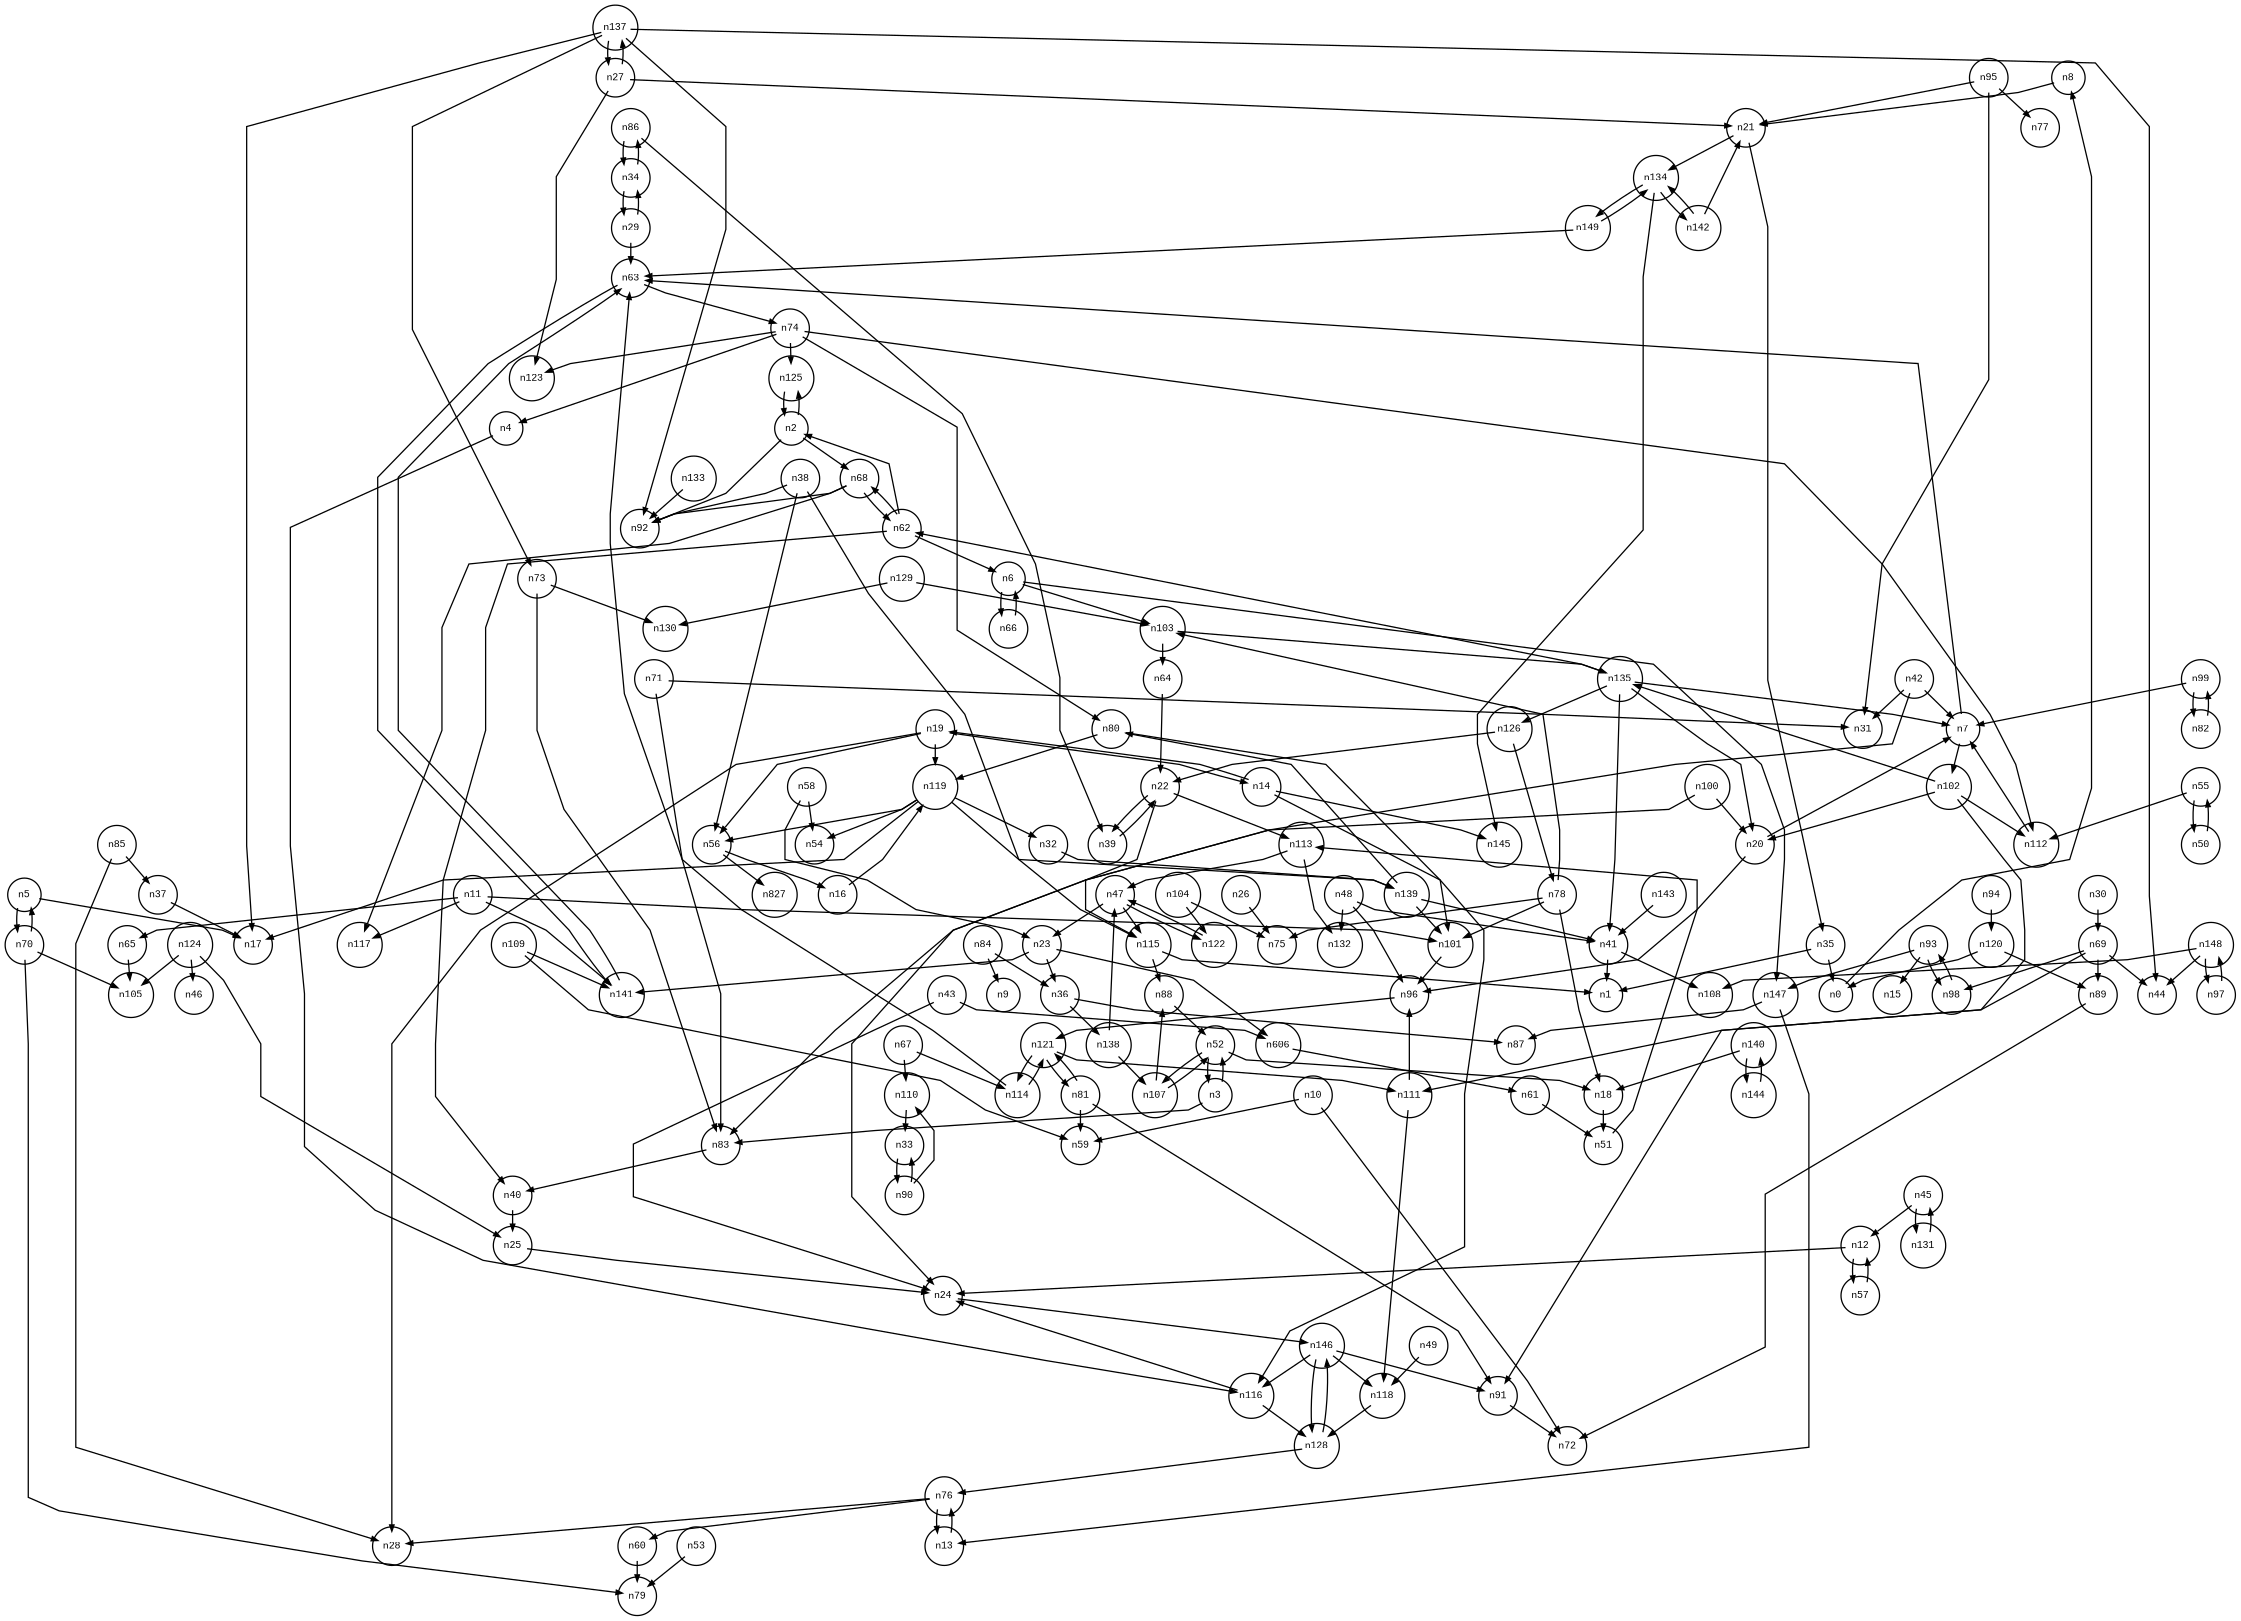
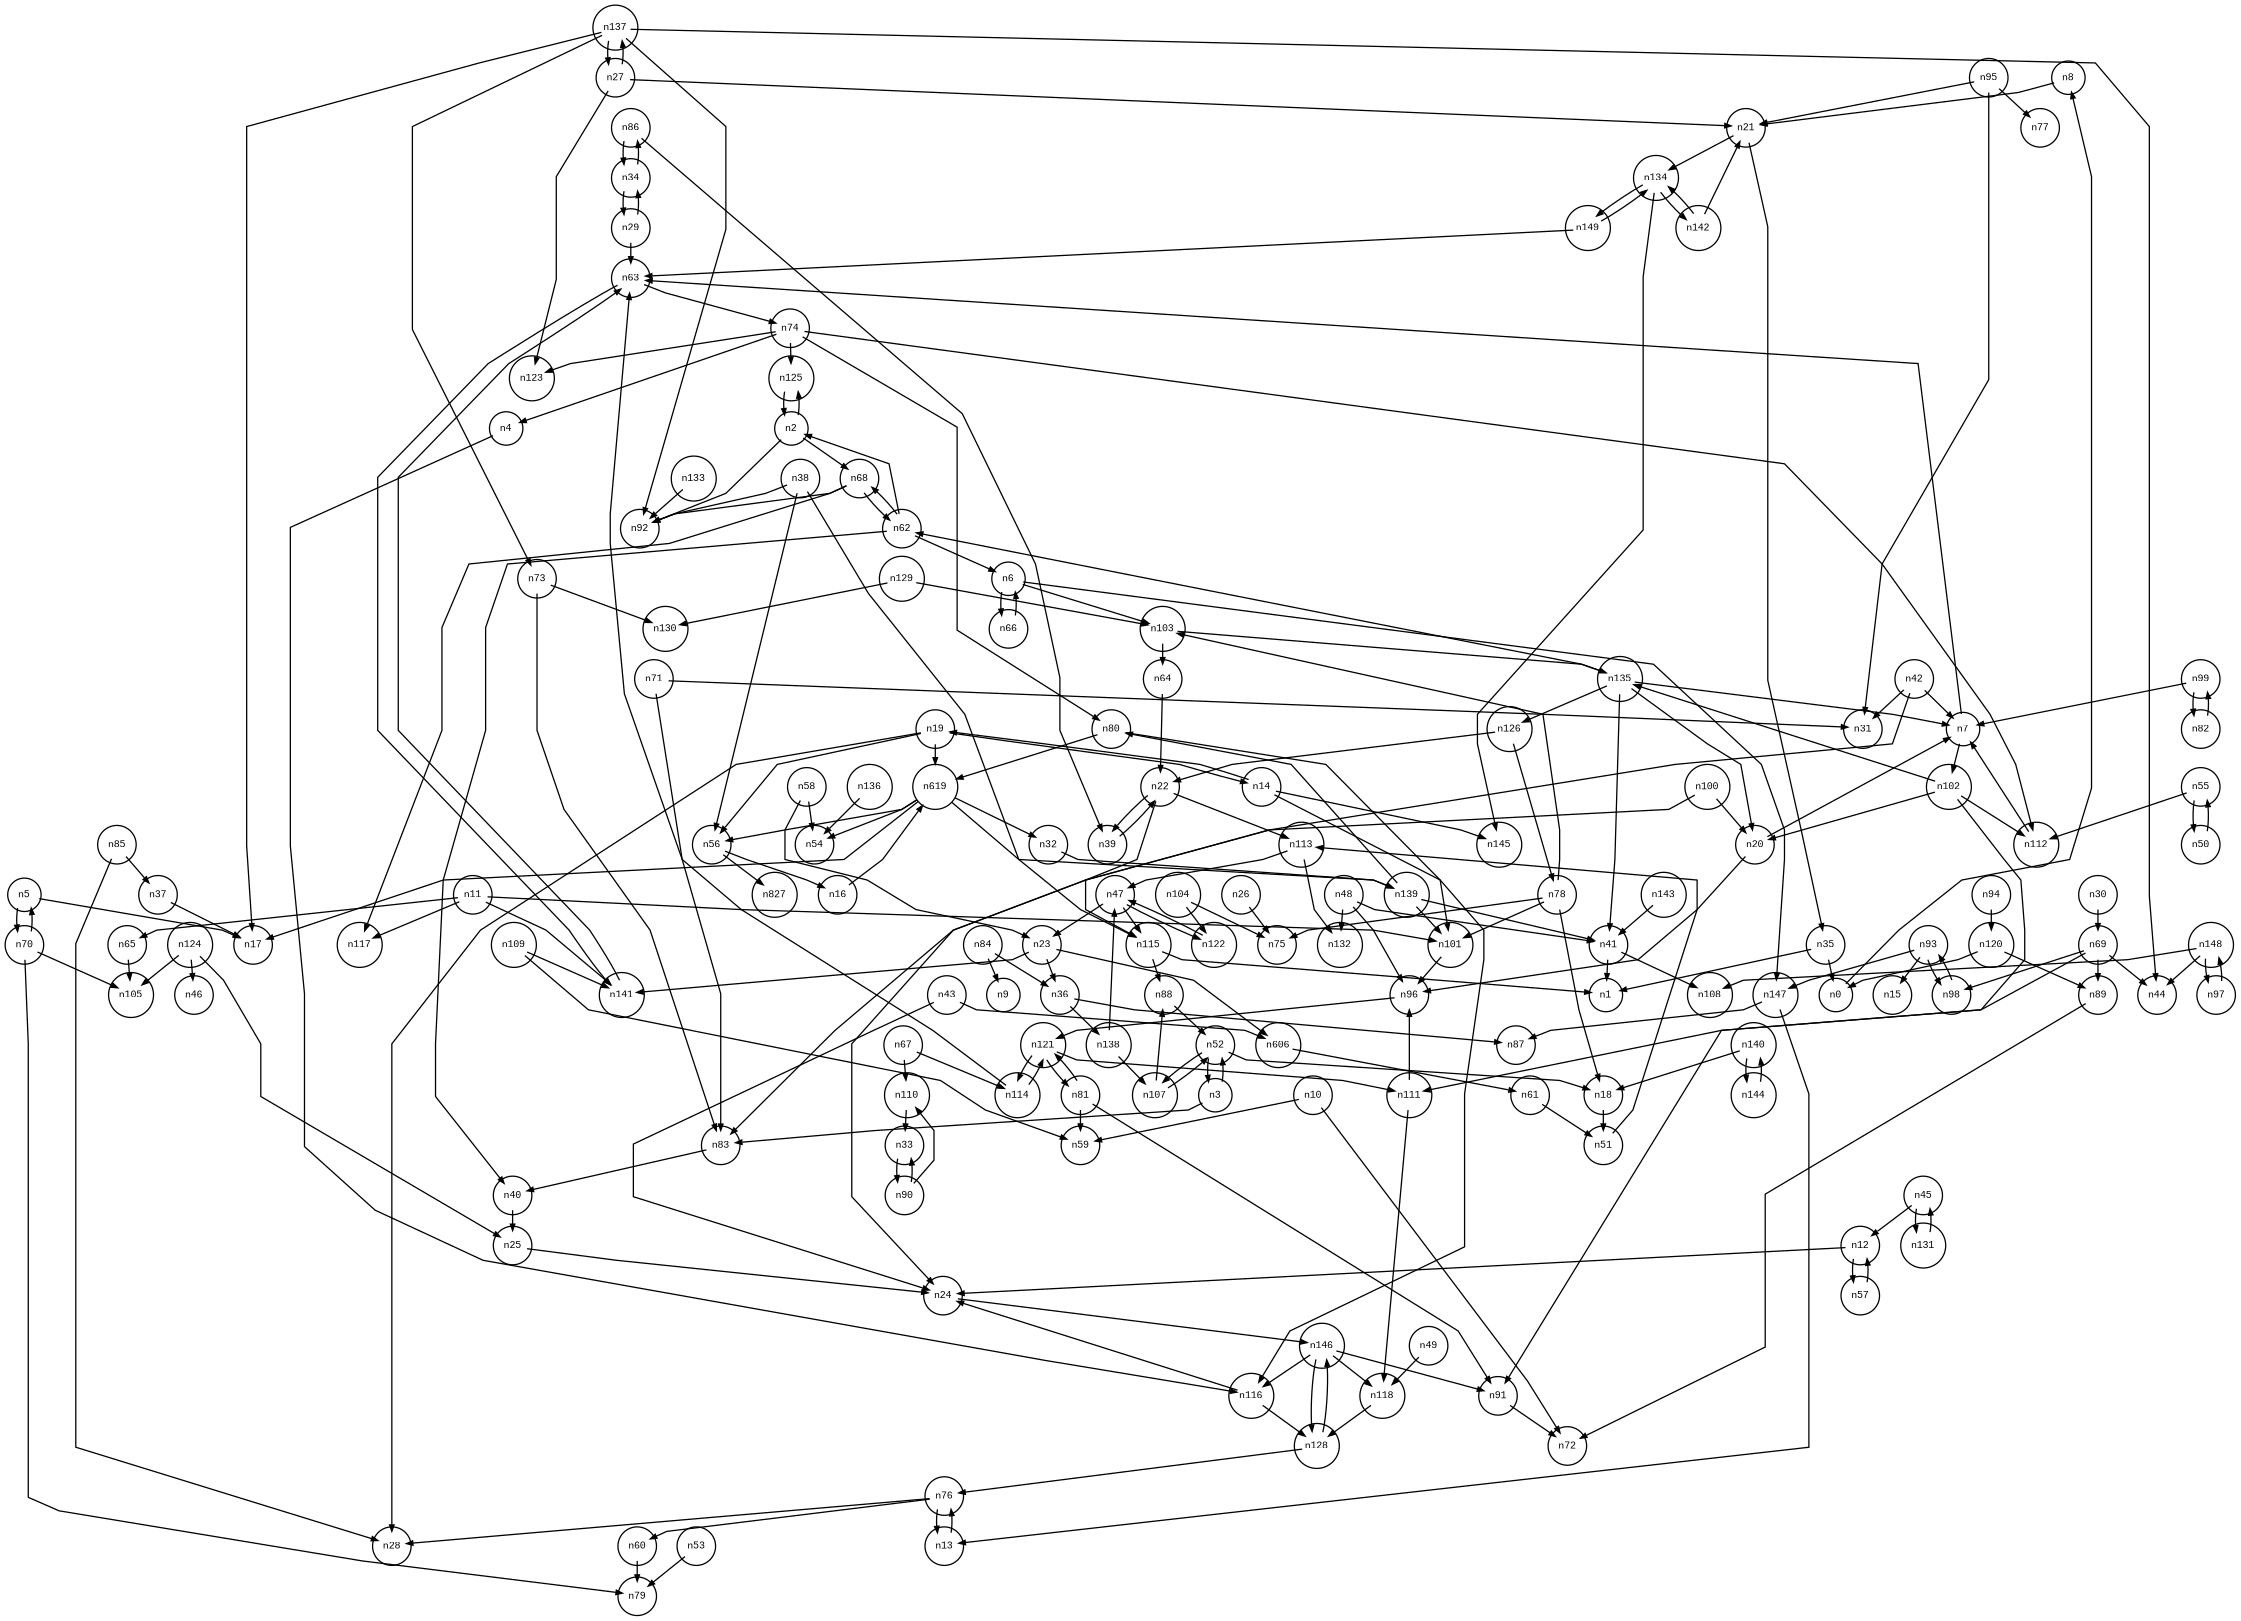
none -> (870, 787)
(935, 787) -> (935, 787)
